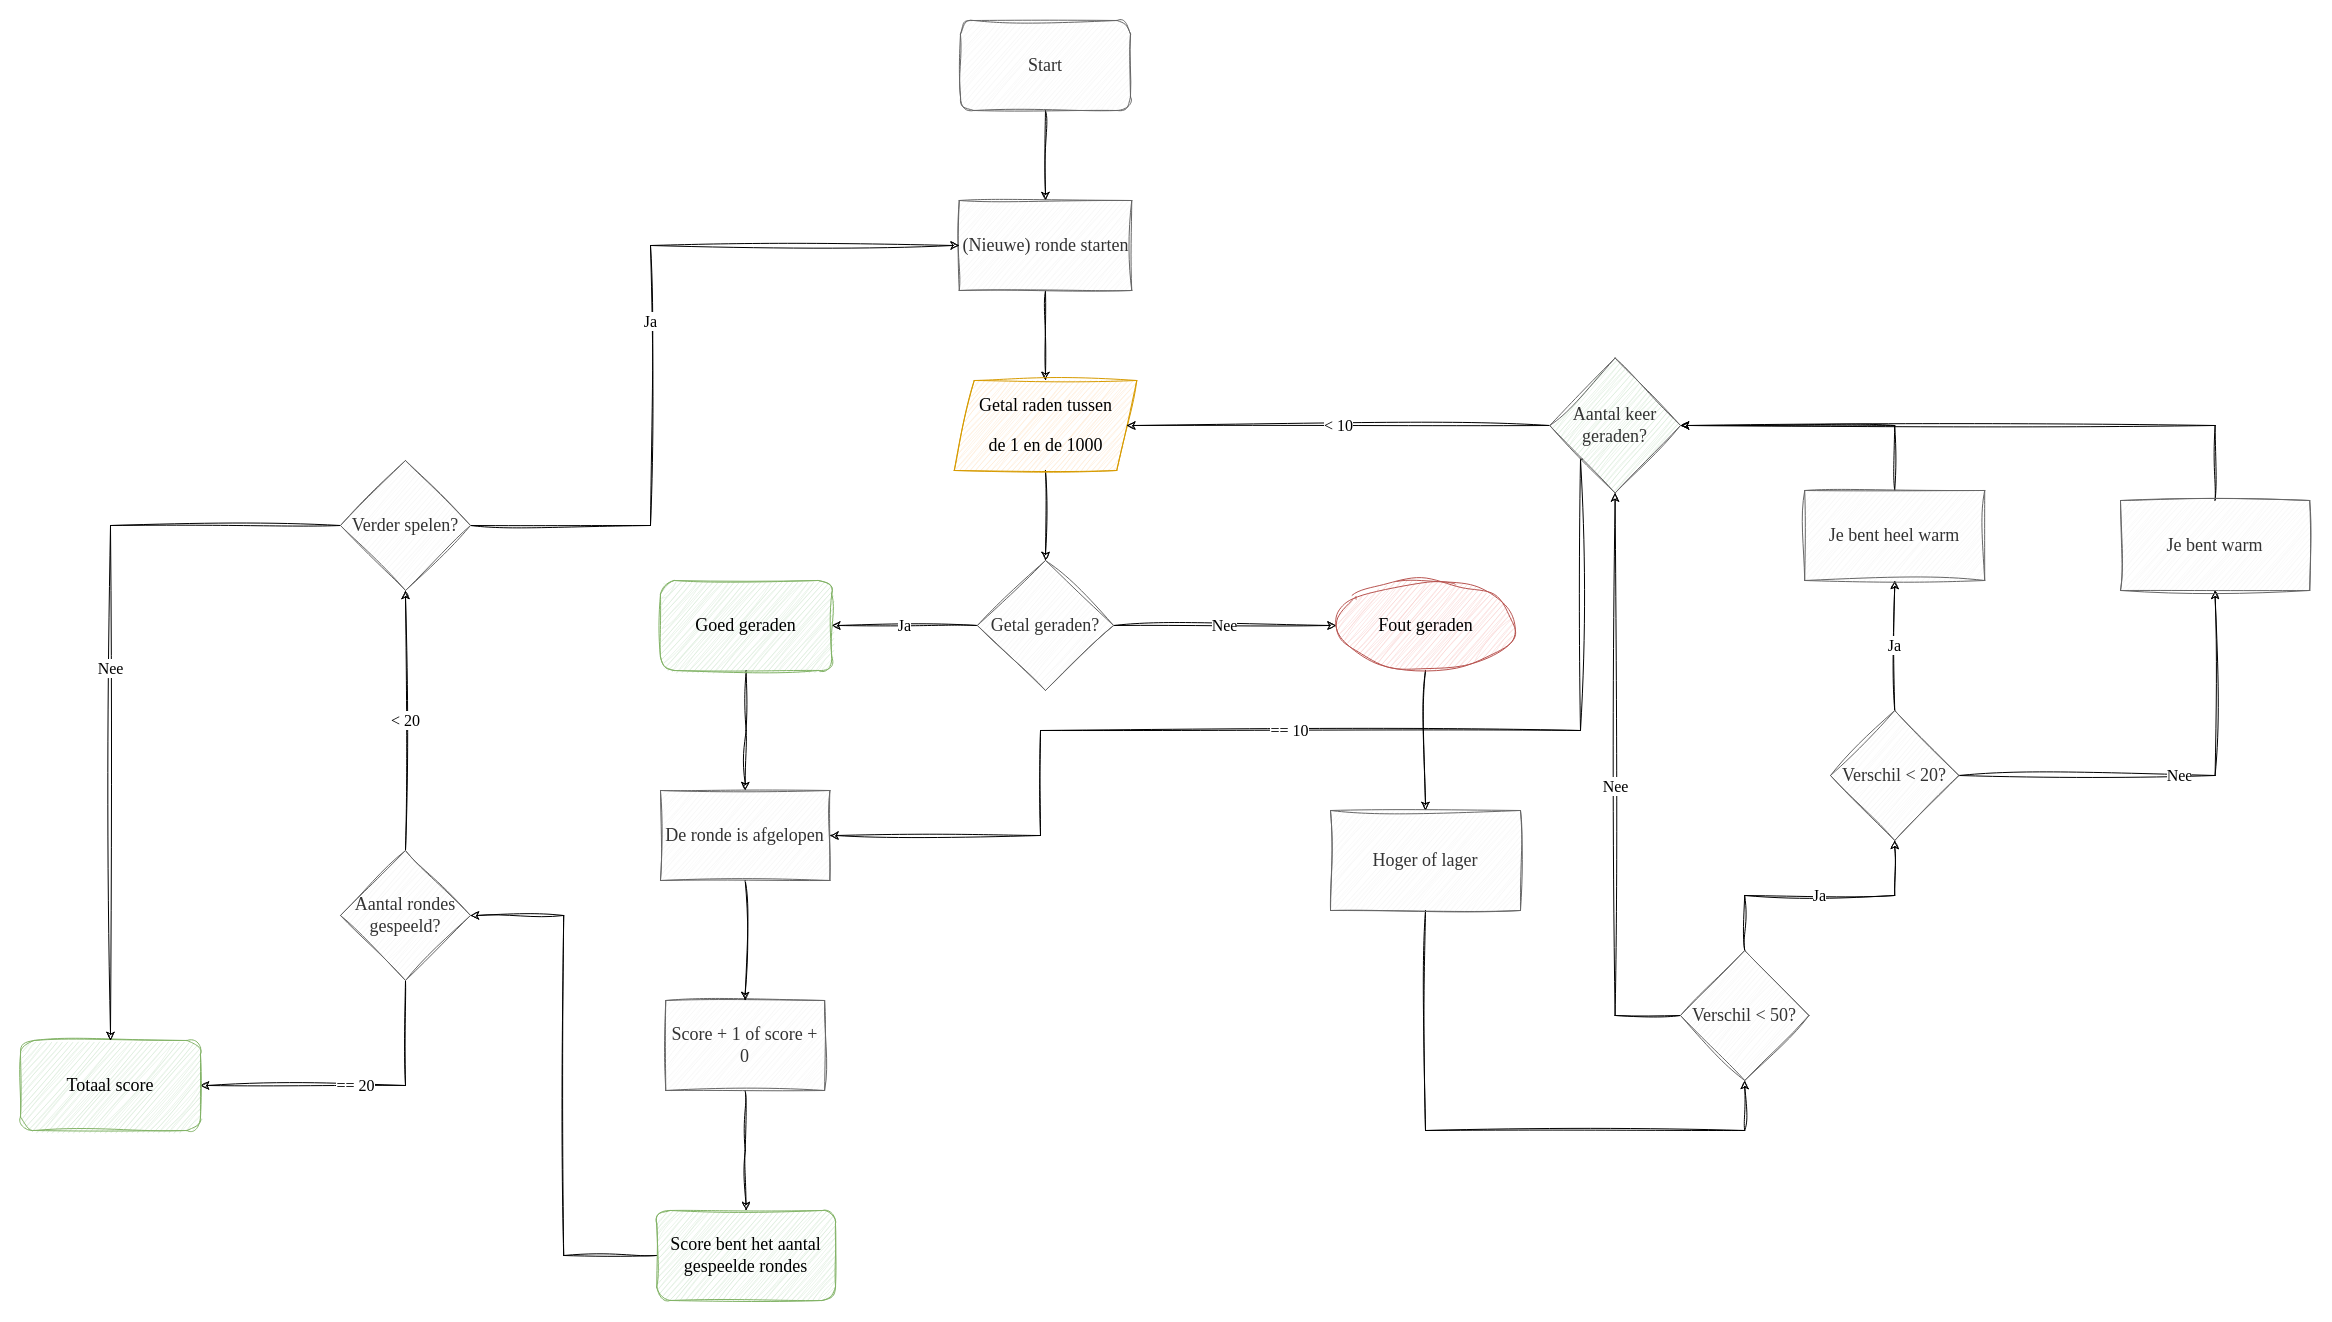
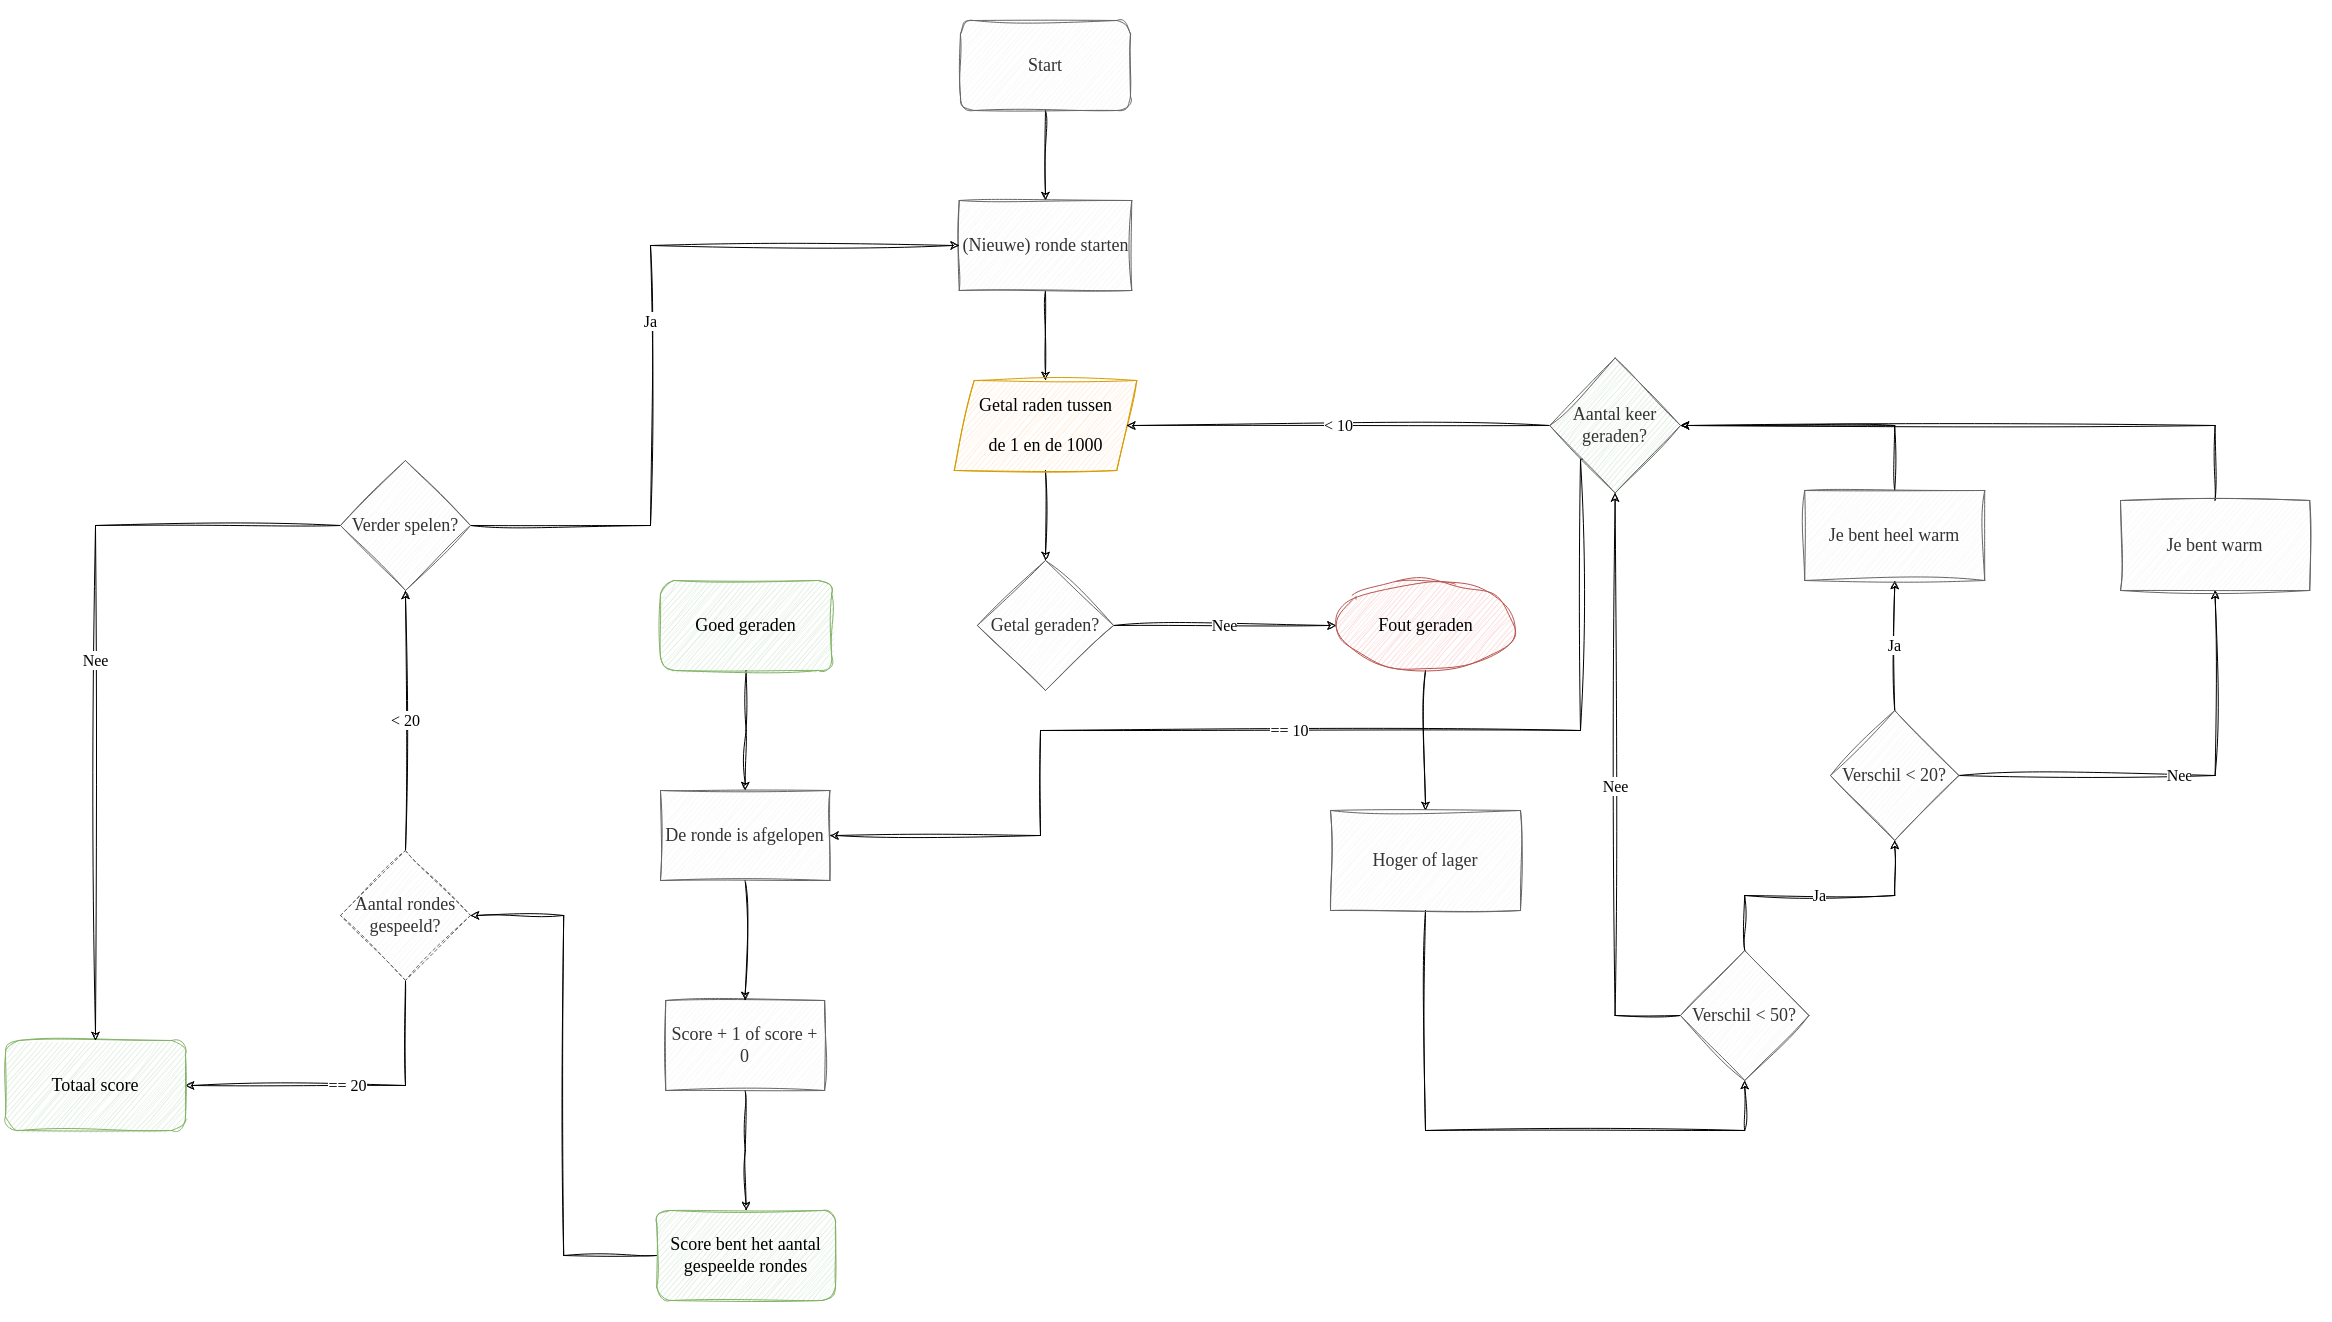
(907, 626) -> none
(406, 916) -> (406, 916)
(111, 1086) -> (96, 1086)
